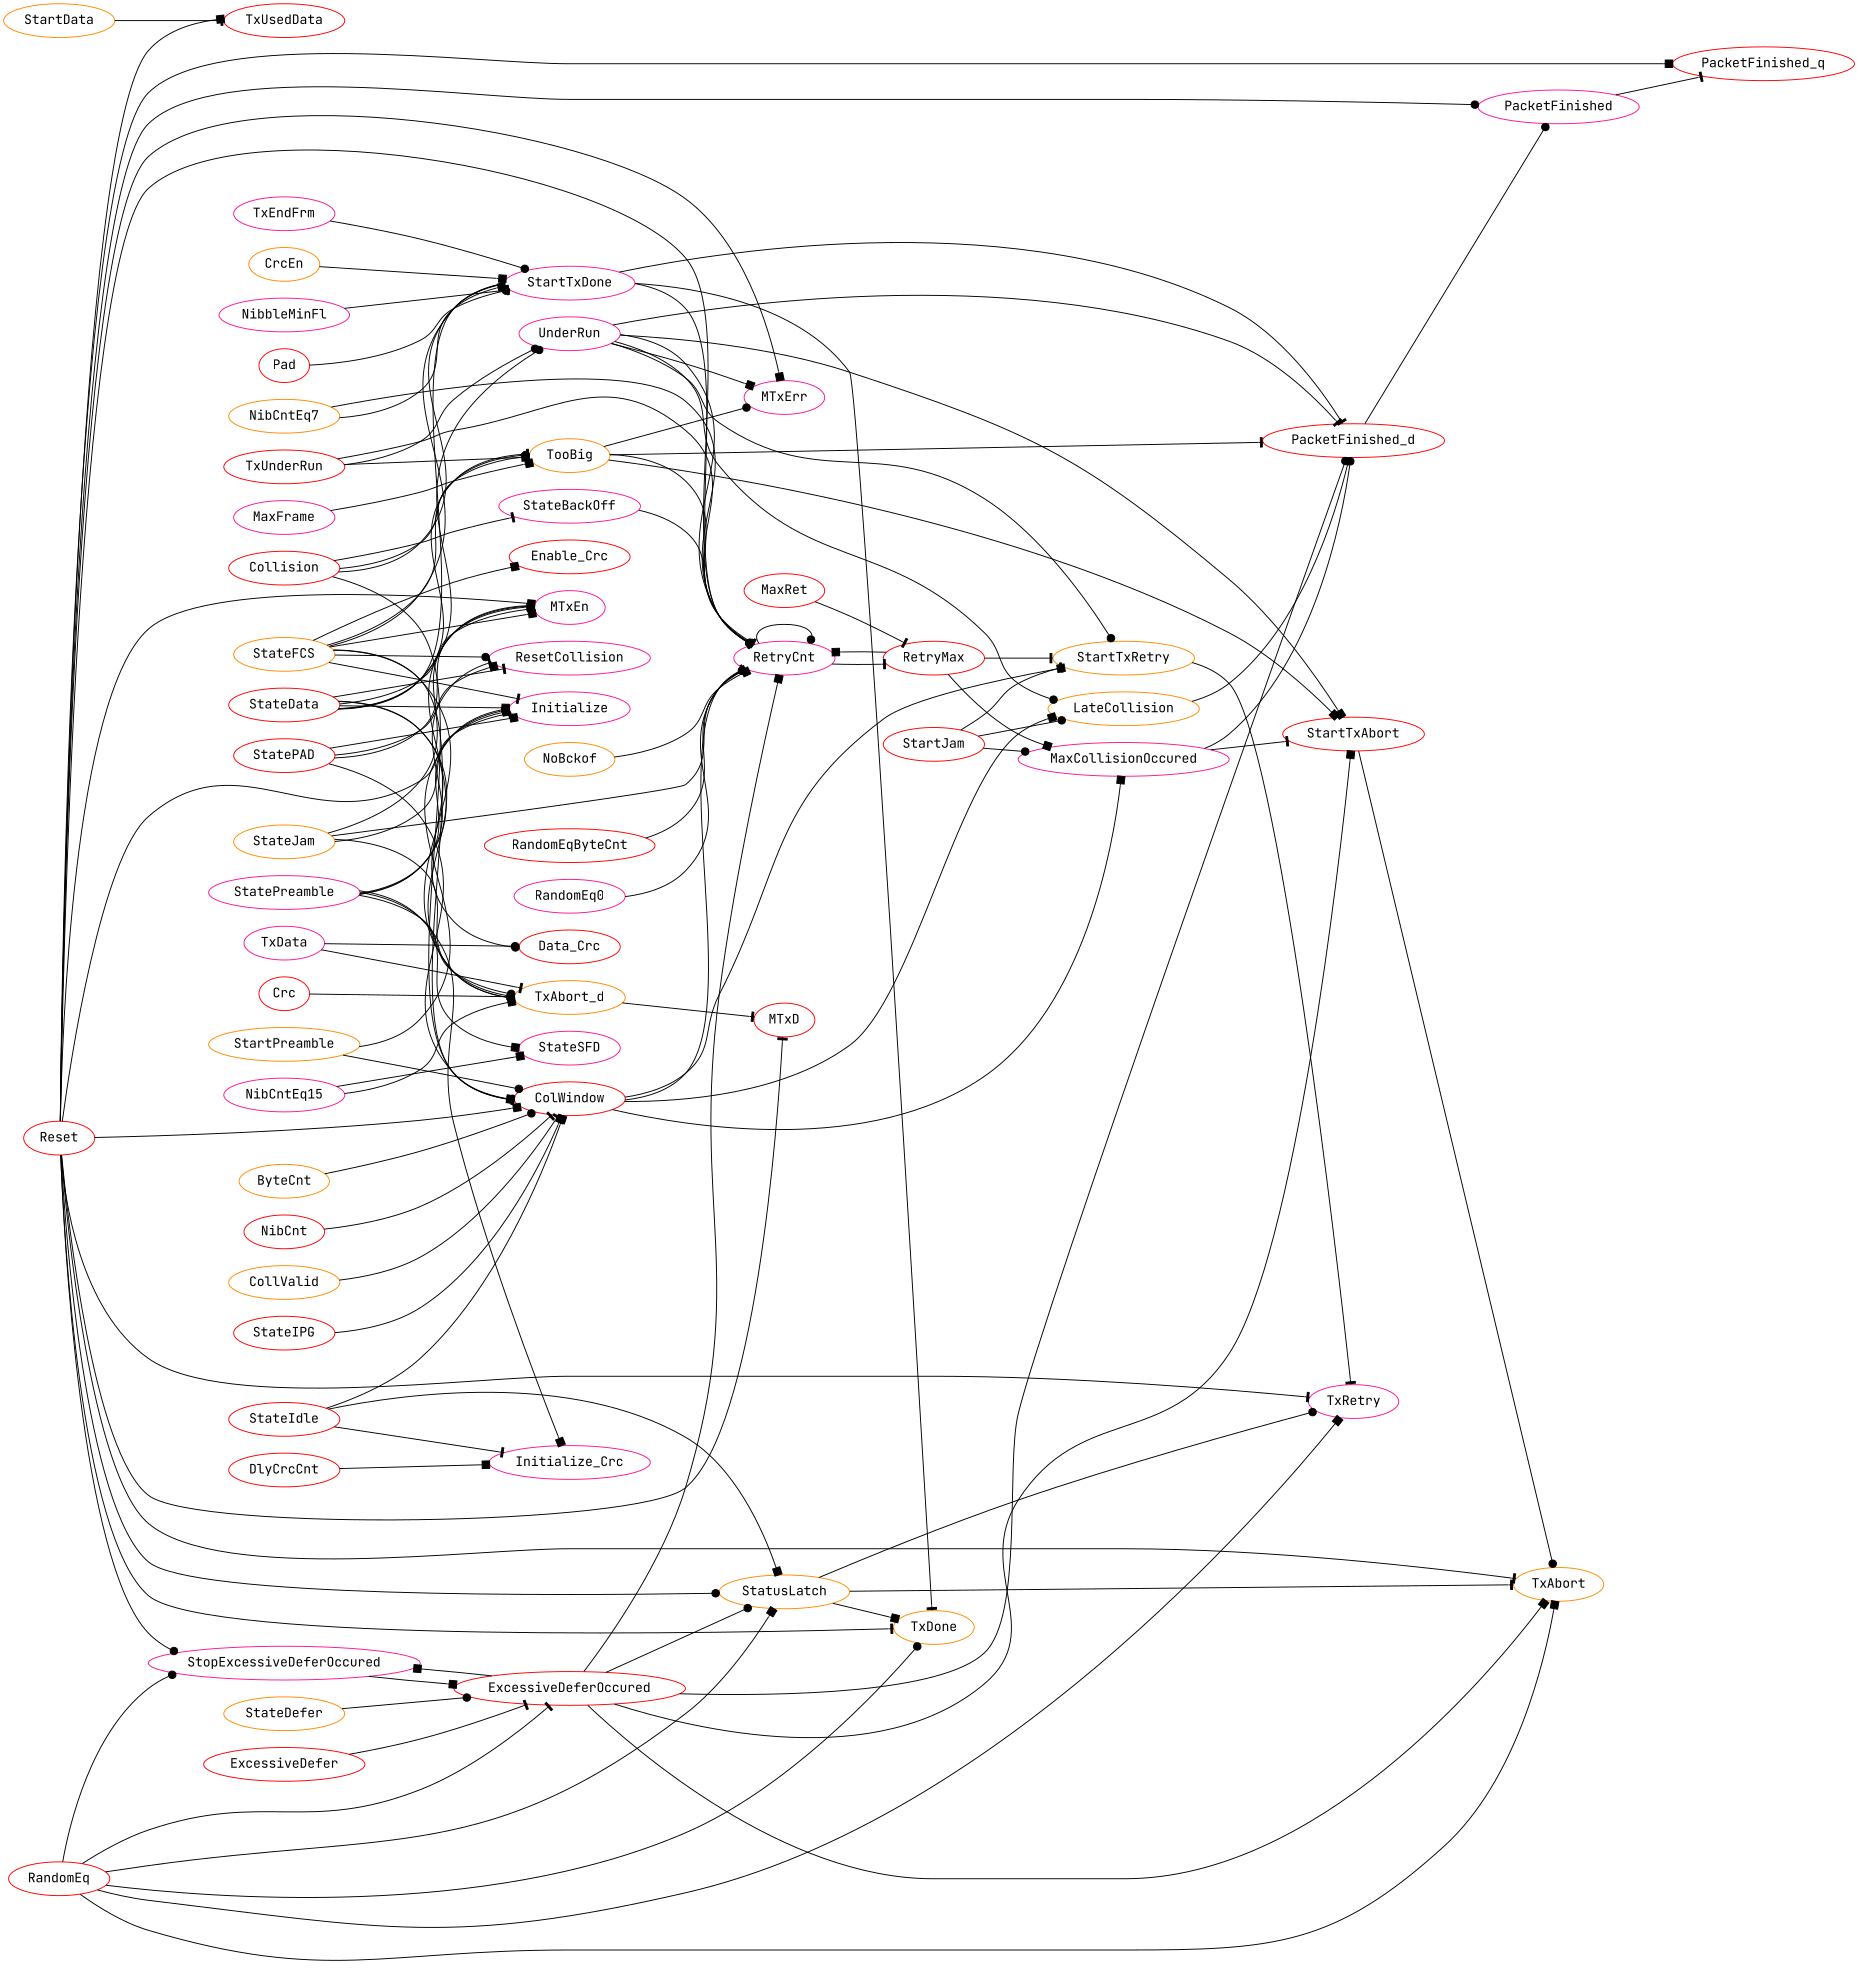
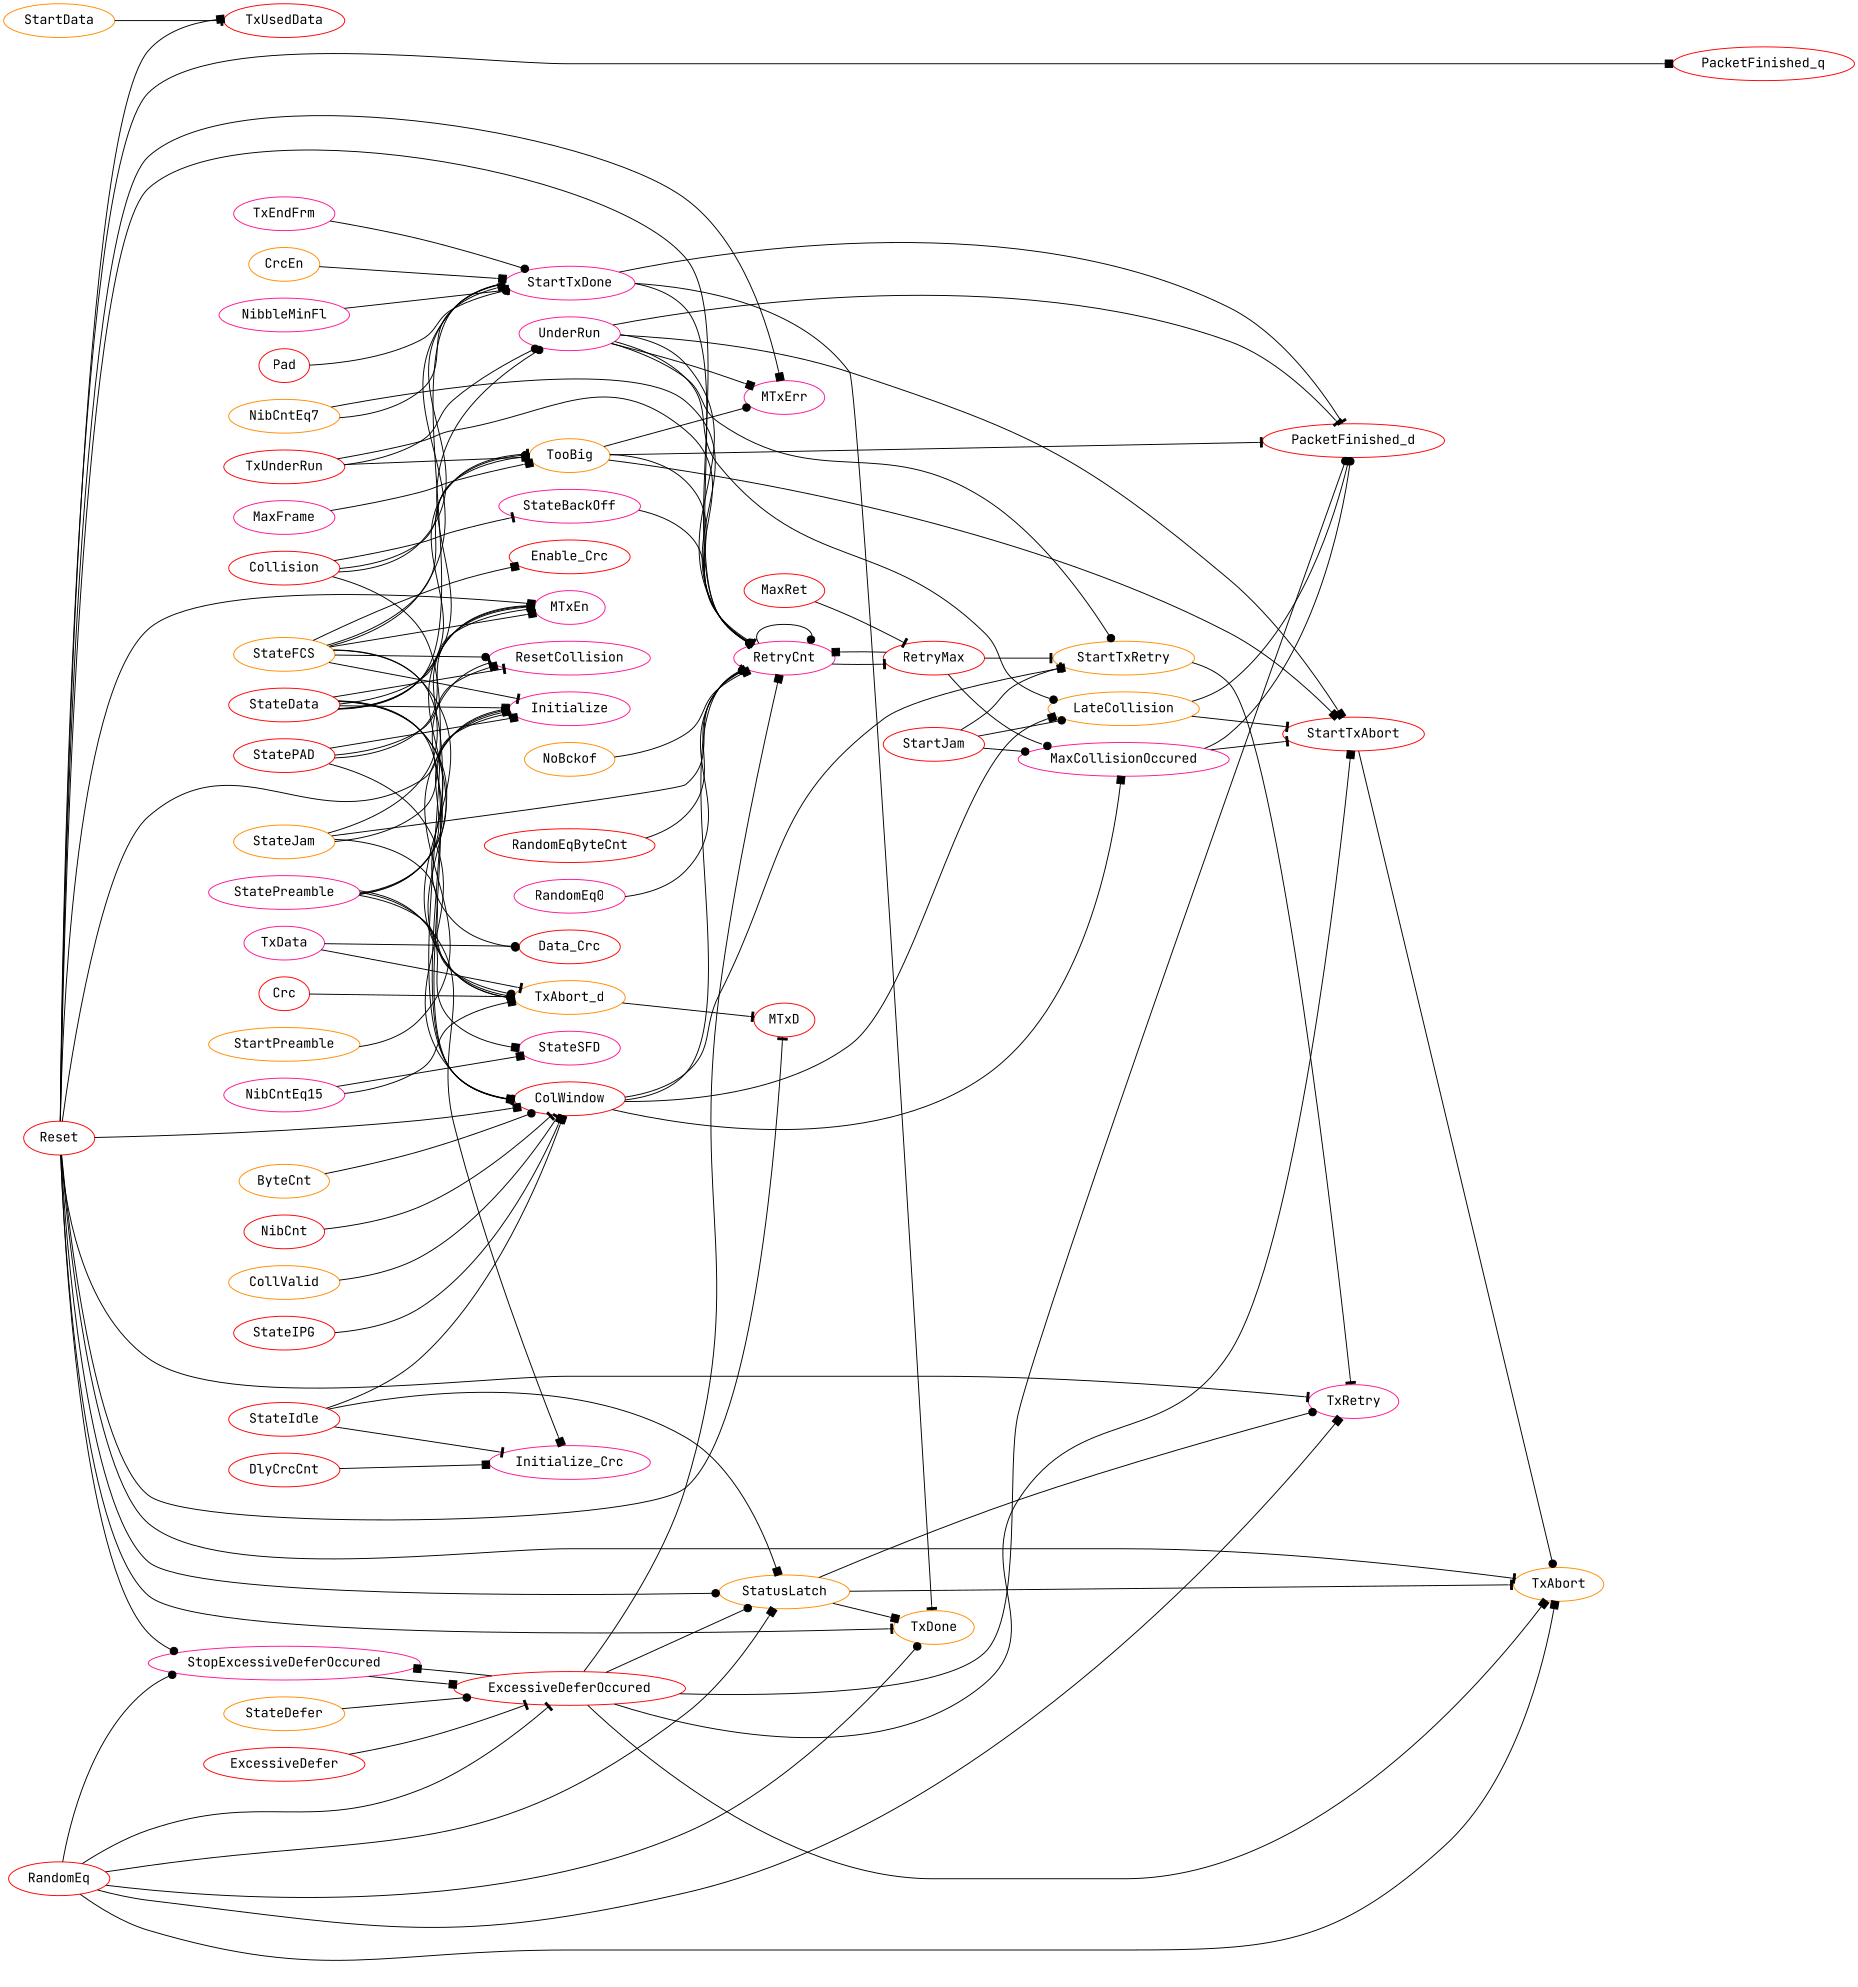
(1559, 107) -> none
(993, 717) -> (993, 717)
none -> (1233, 721)
(408, 1067) -> (438, 887)
